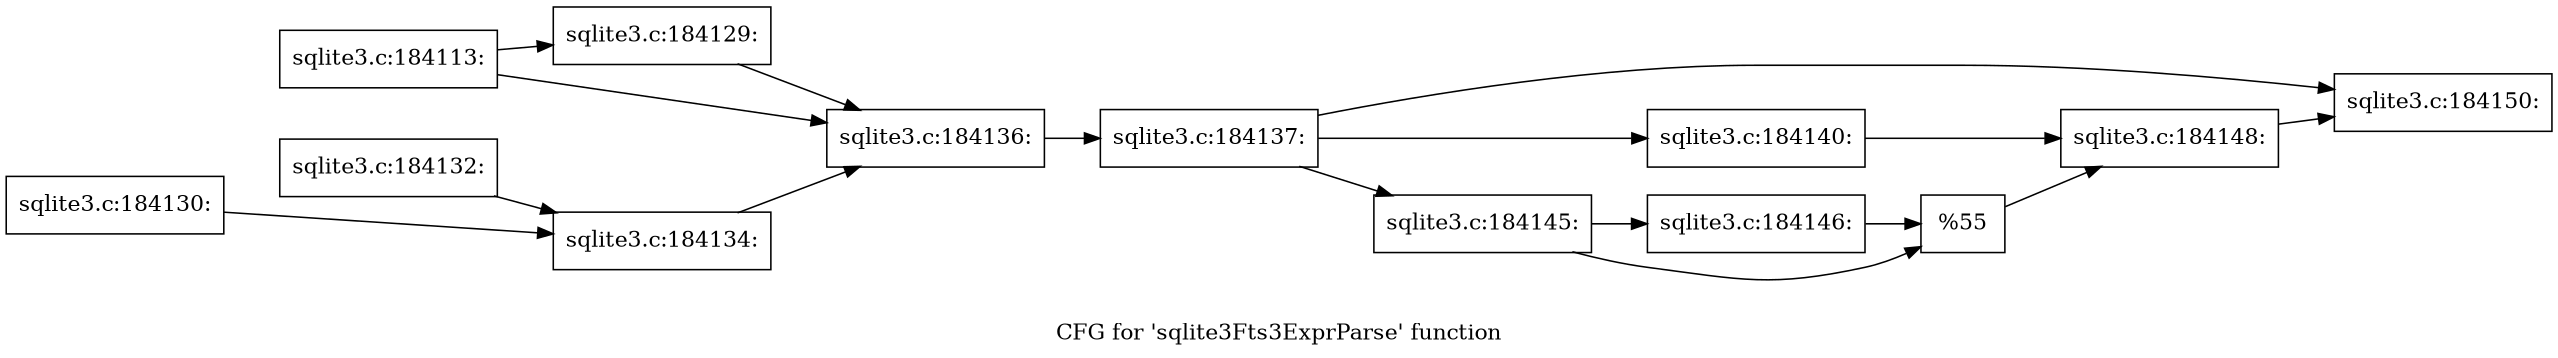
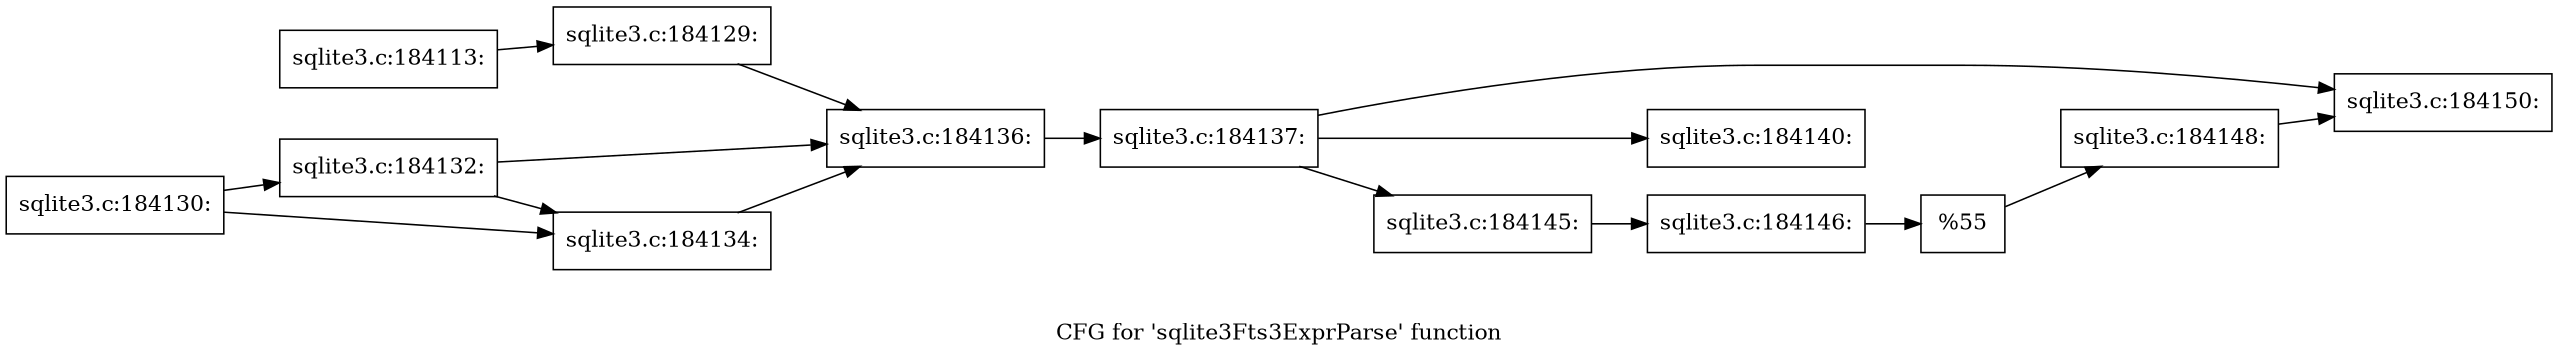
(654, 98) -> (654, 154)
(1955, 138) -> none
none -> (244, 188)
(1740, 279) -> none
